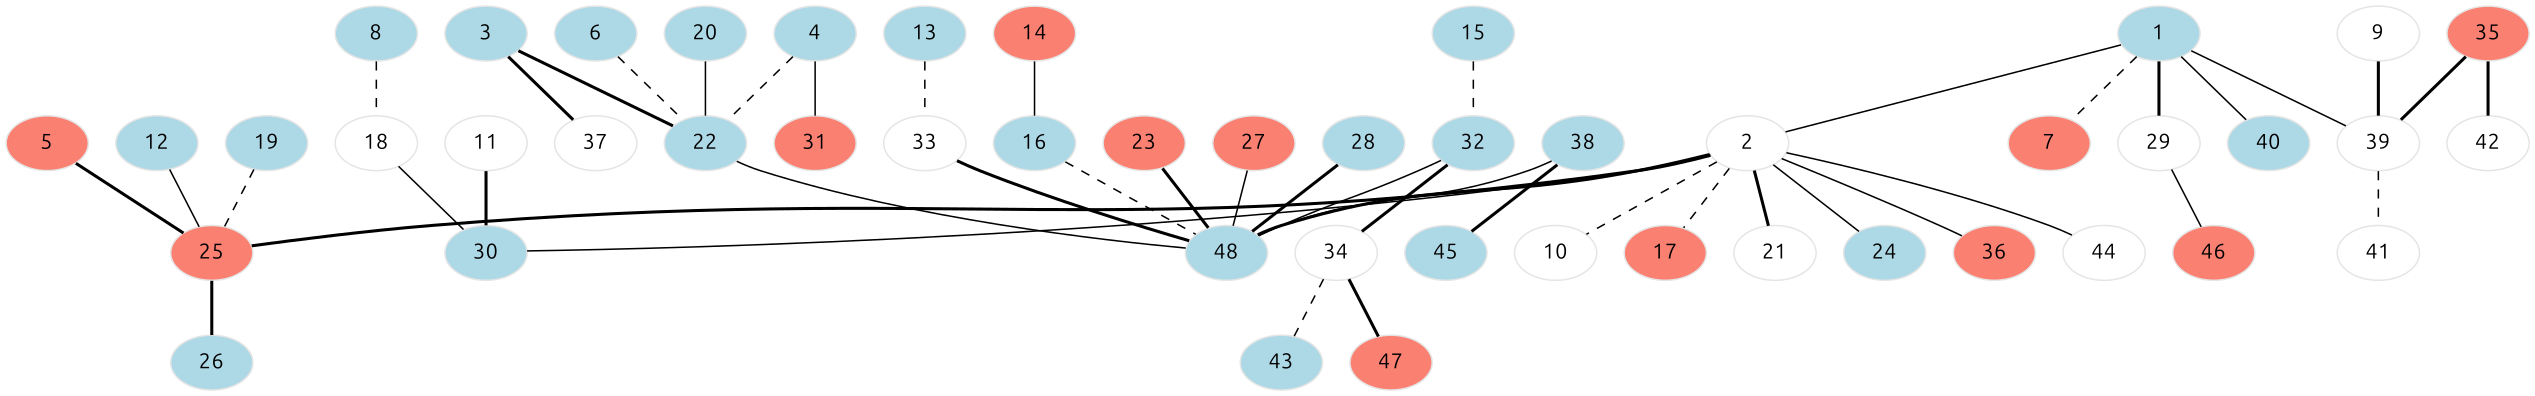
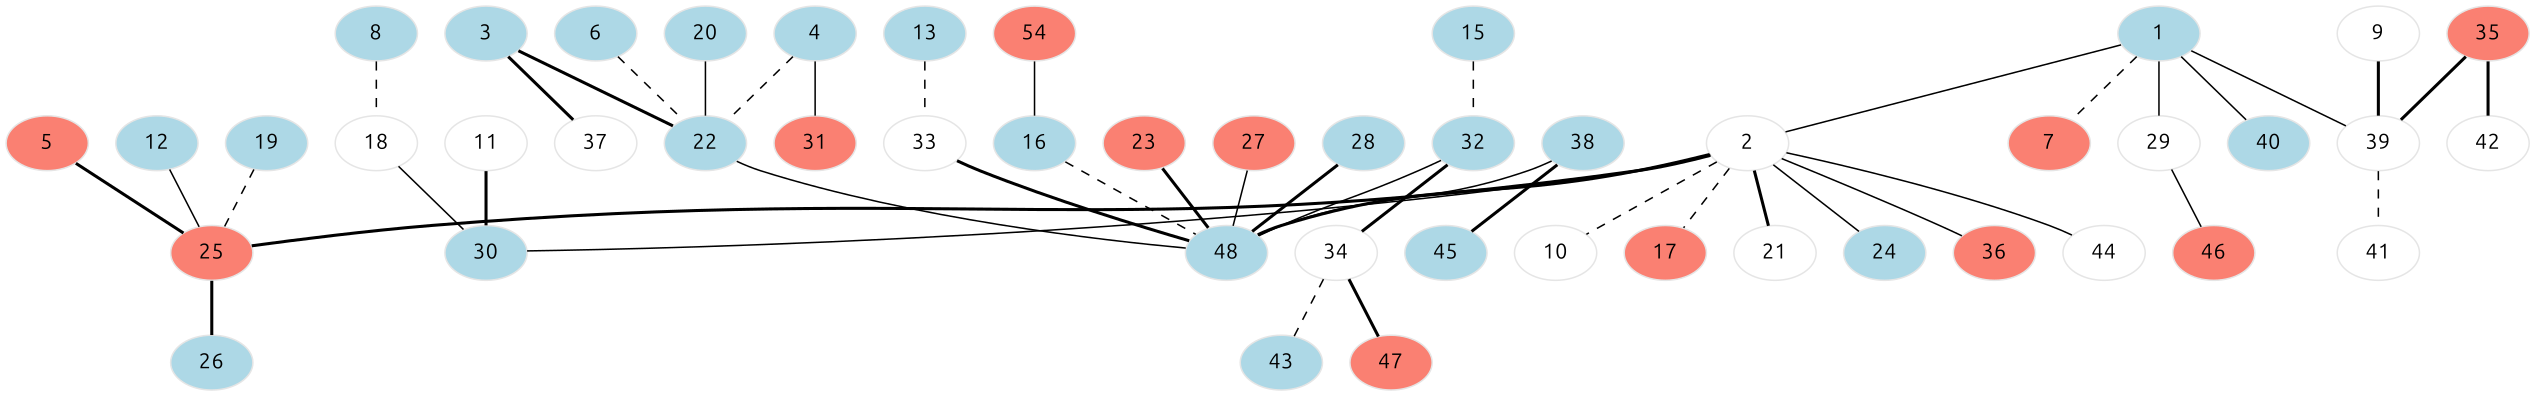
(1035, 34) -> (1035, 34)
(2159, 89) -> (2159, 89)
